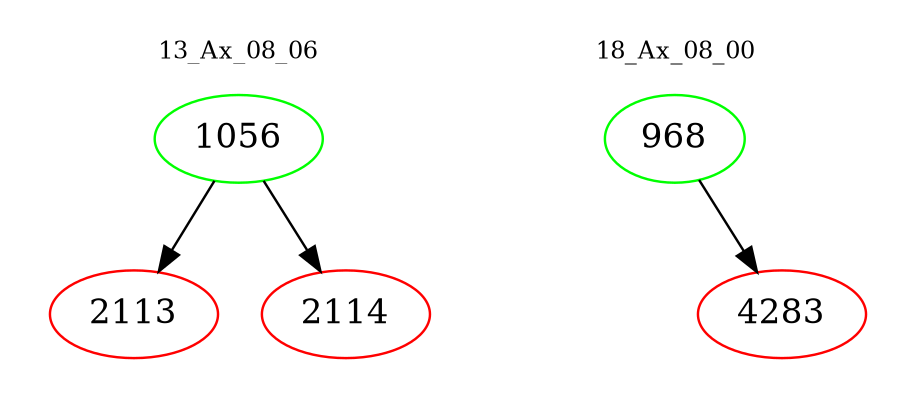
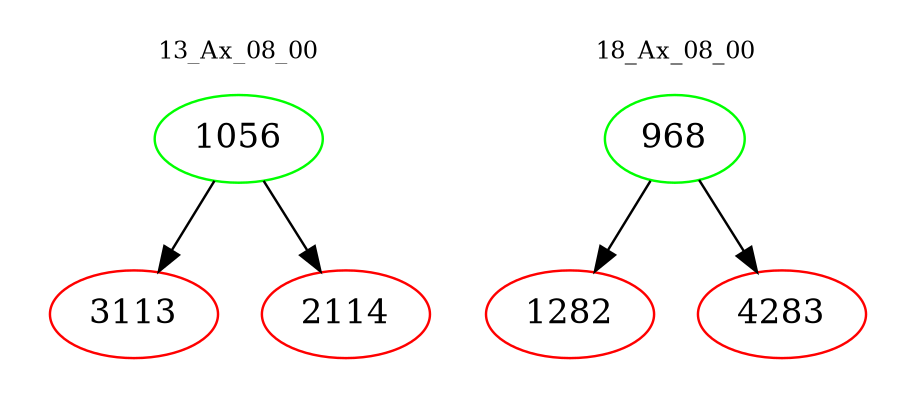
(239, 52) -> (239, 52)
(134, 314) -> (134, 314)
none -> (570, 314)
